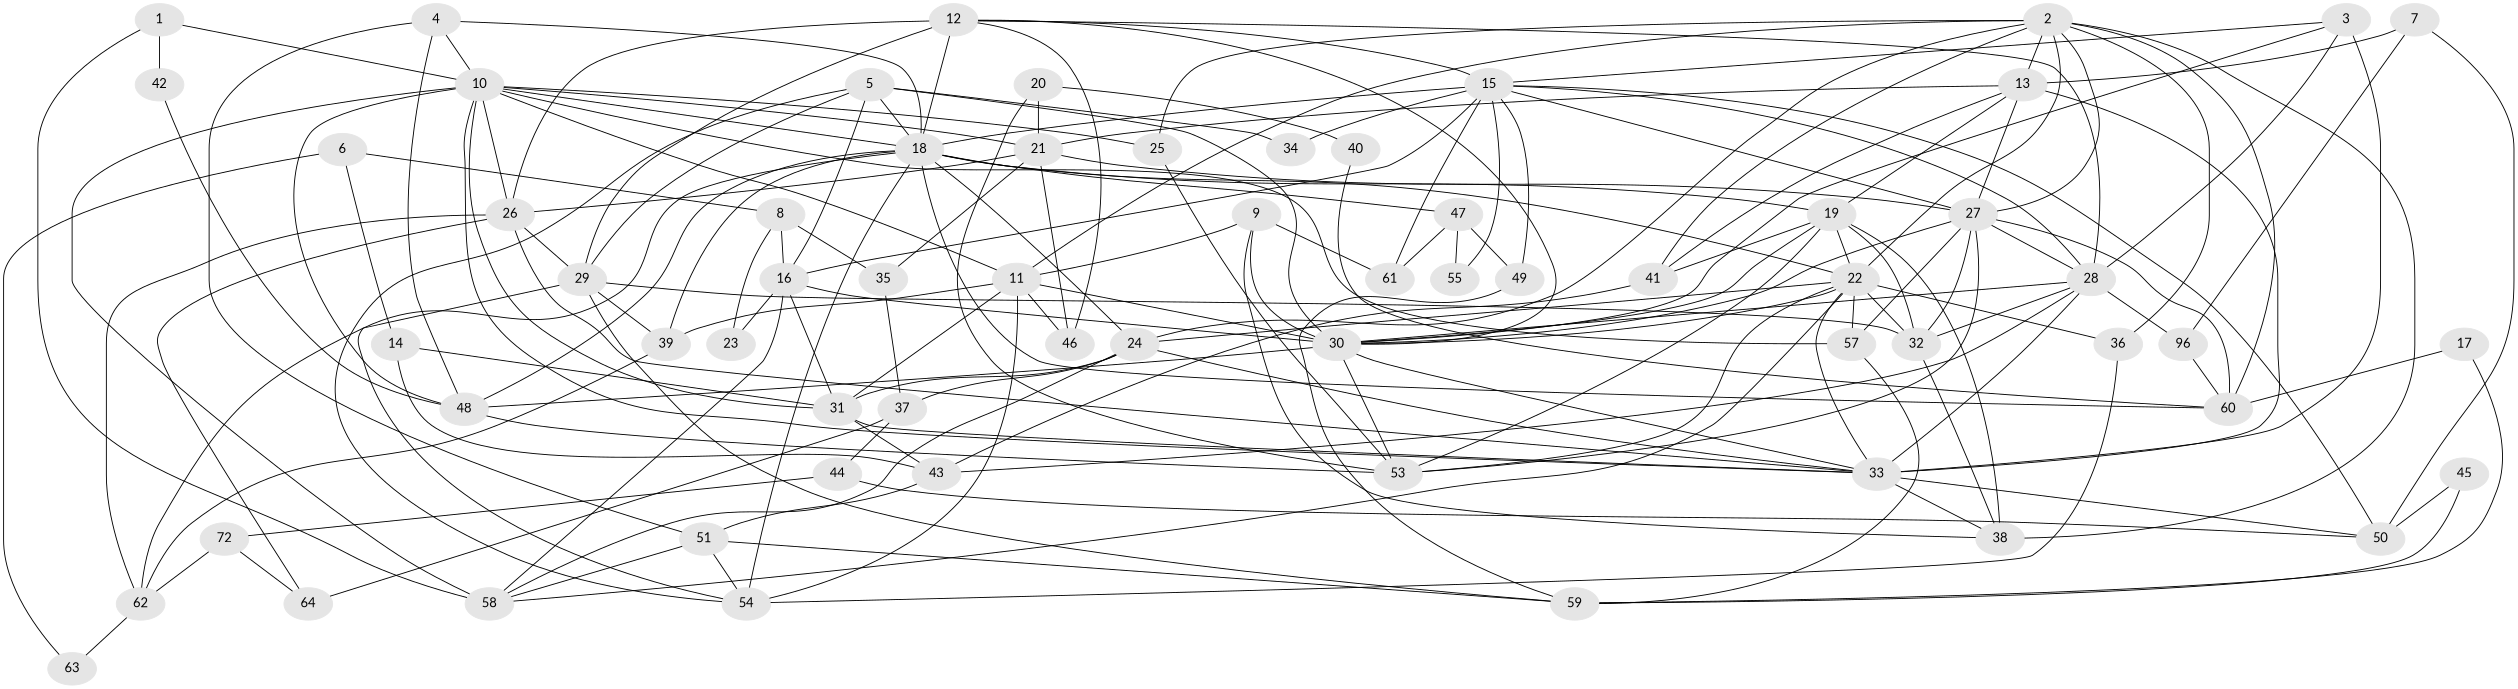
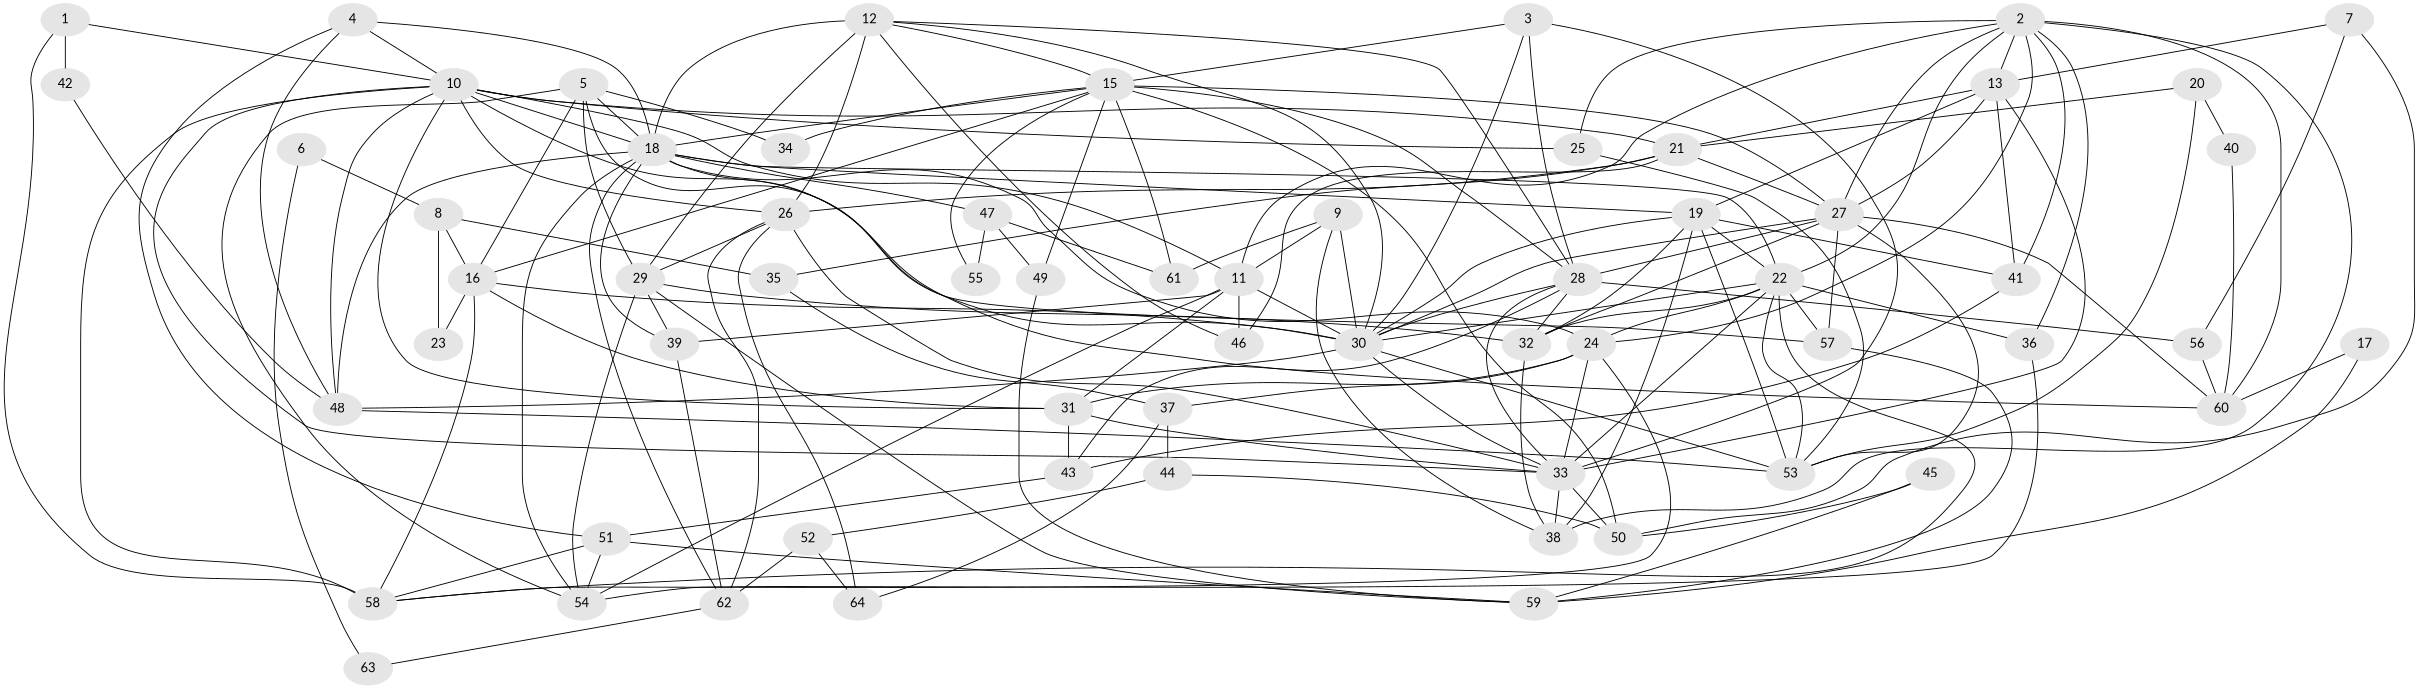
(396, 344) -> none
(2183, 344) -> (2197, 344)
(224, 539) -> (808, 539)
